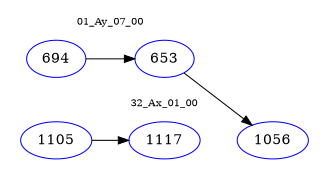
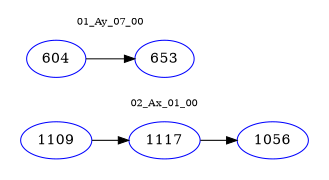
(56, 59) -> (56, 59)
(220, 101) -> (213, 140)
(164, 104) -> (164, 104)
(56, 140) -> (56, 140)
